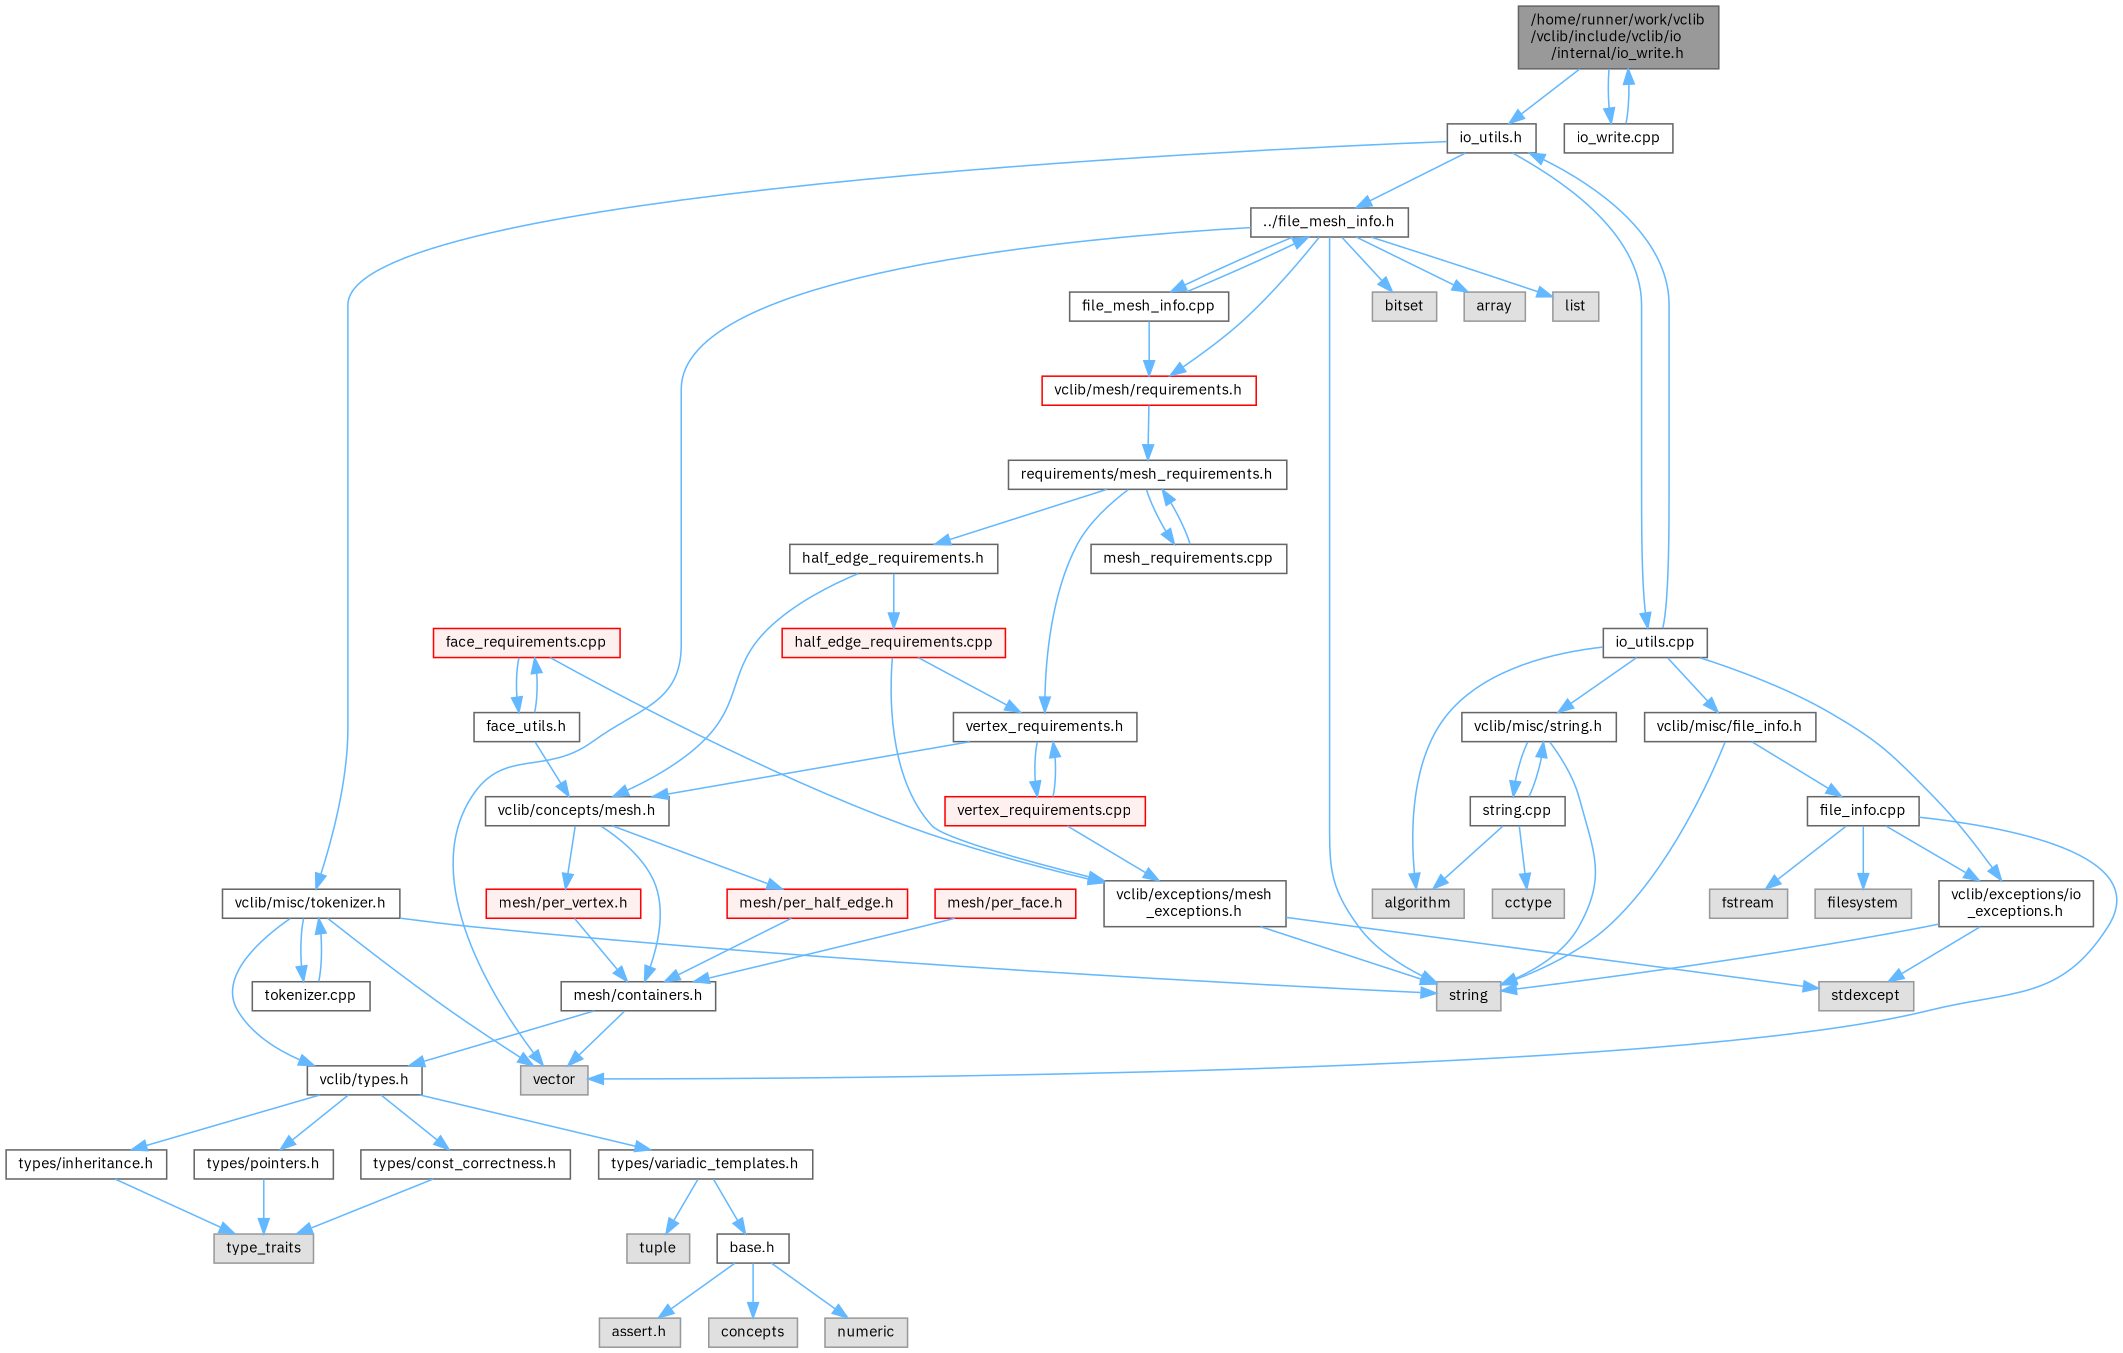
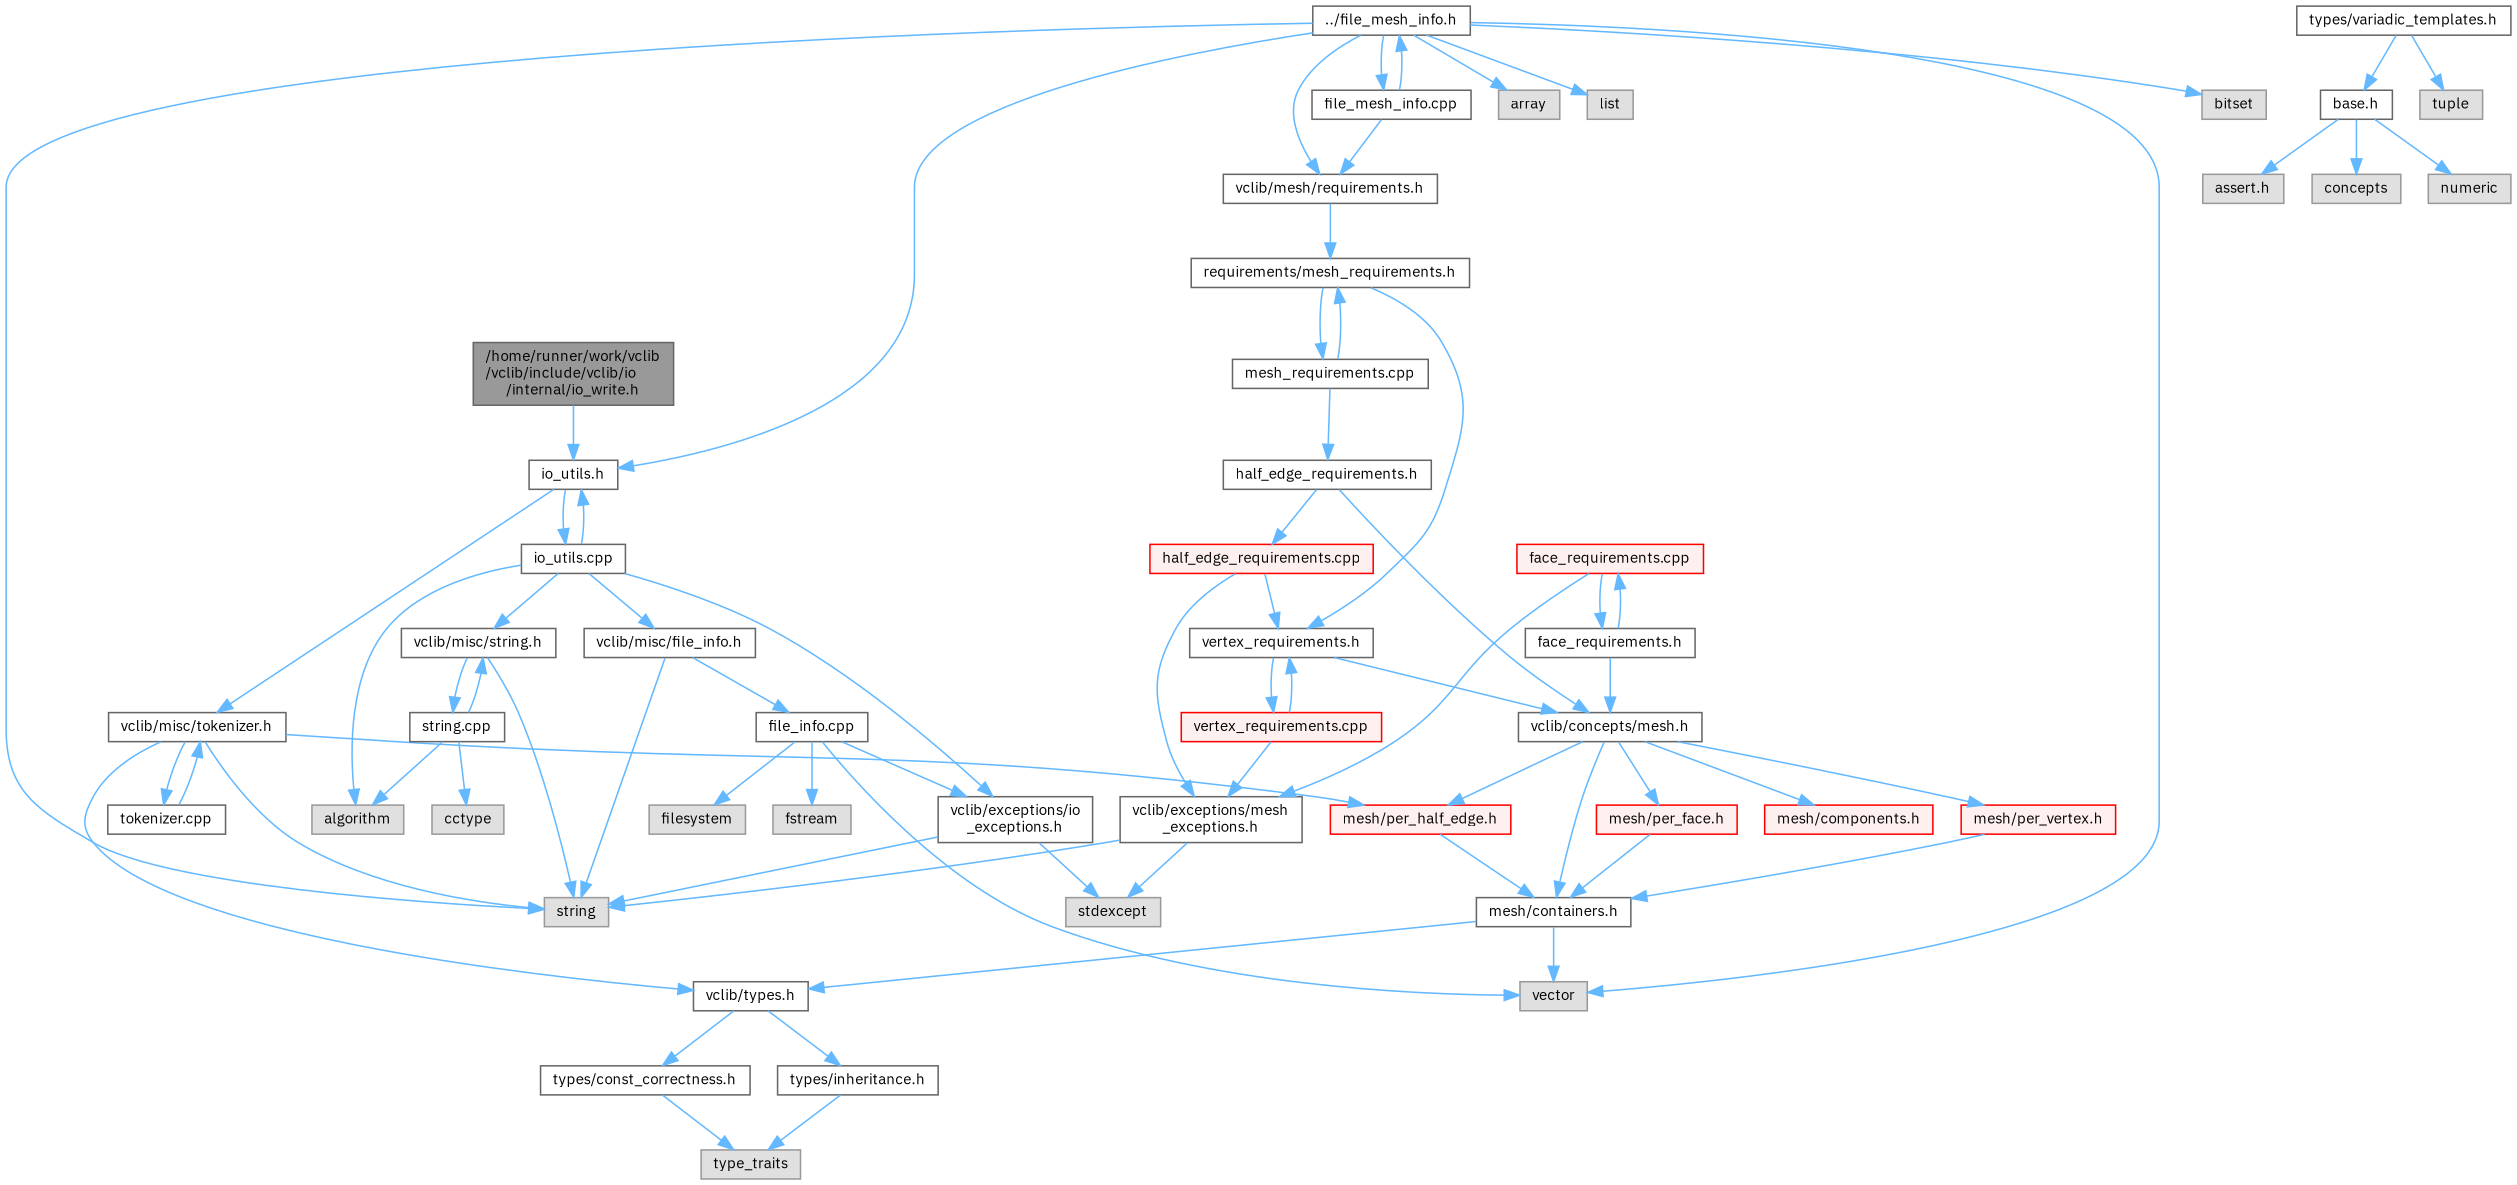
(1619, 138) -> none
(1418, 177) -> (914, 193)
(1149, 391) -> (1330, 189)
(1028, 514) -> (1329, 416)
(527, 727) -> (1610, 643)
none -> (1634, 767)
none -> (1849, 820)
(422, 990) -> (792, 757)
(527, 1121) -> none
(264, 1164) -> none
